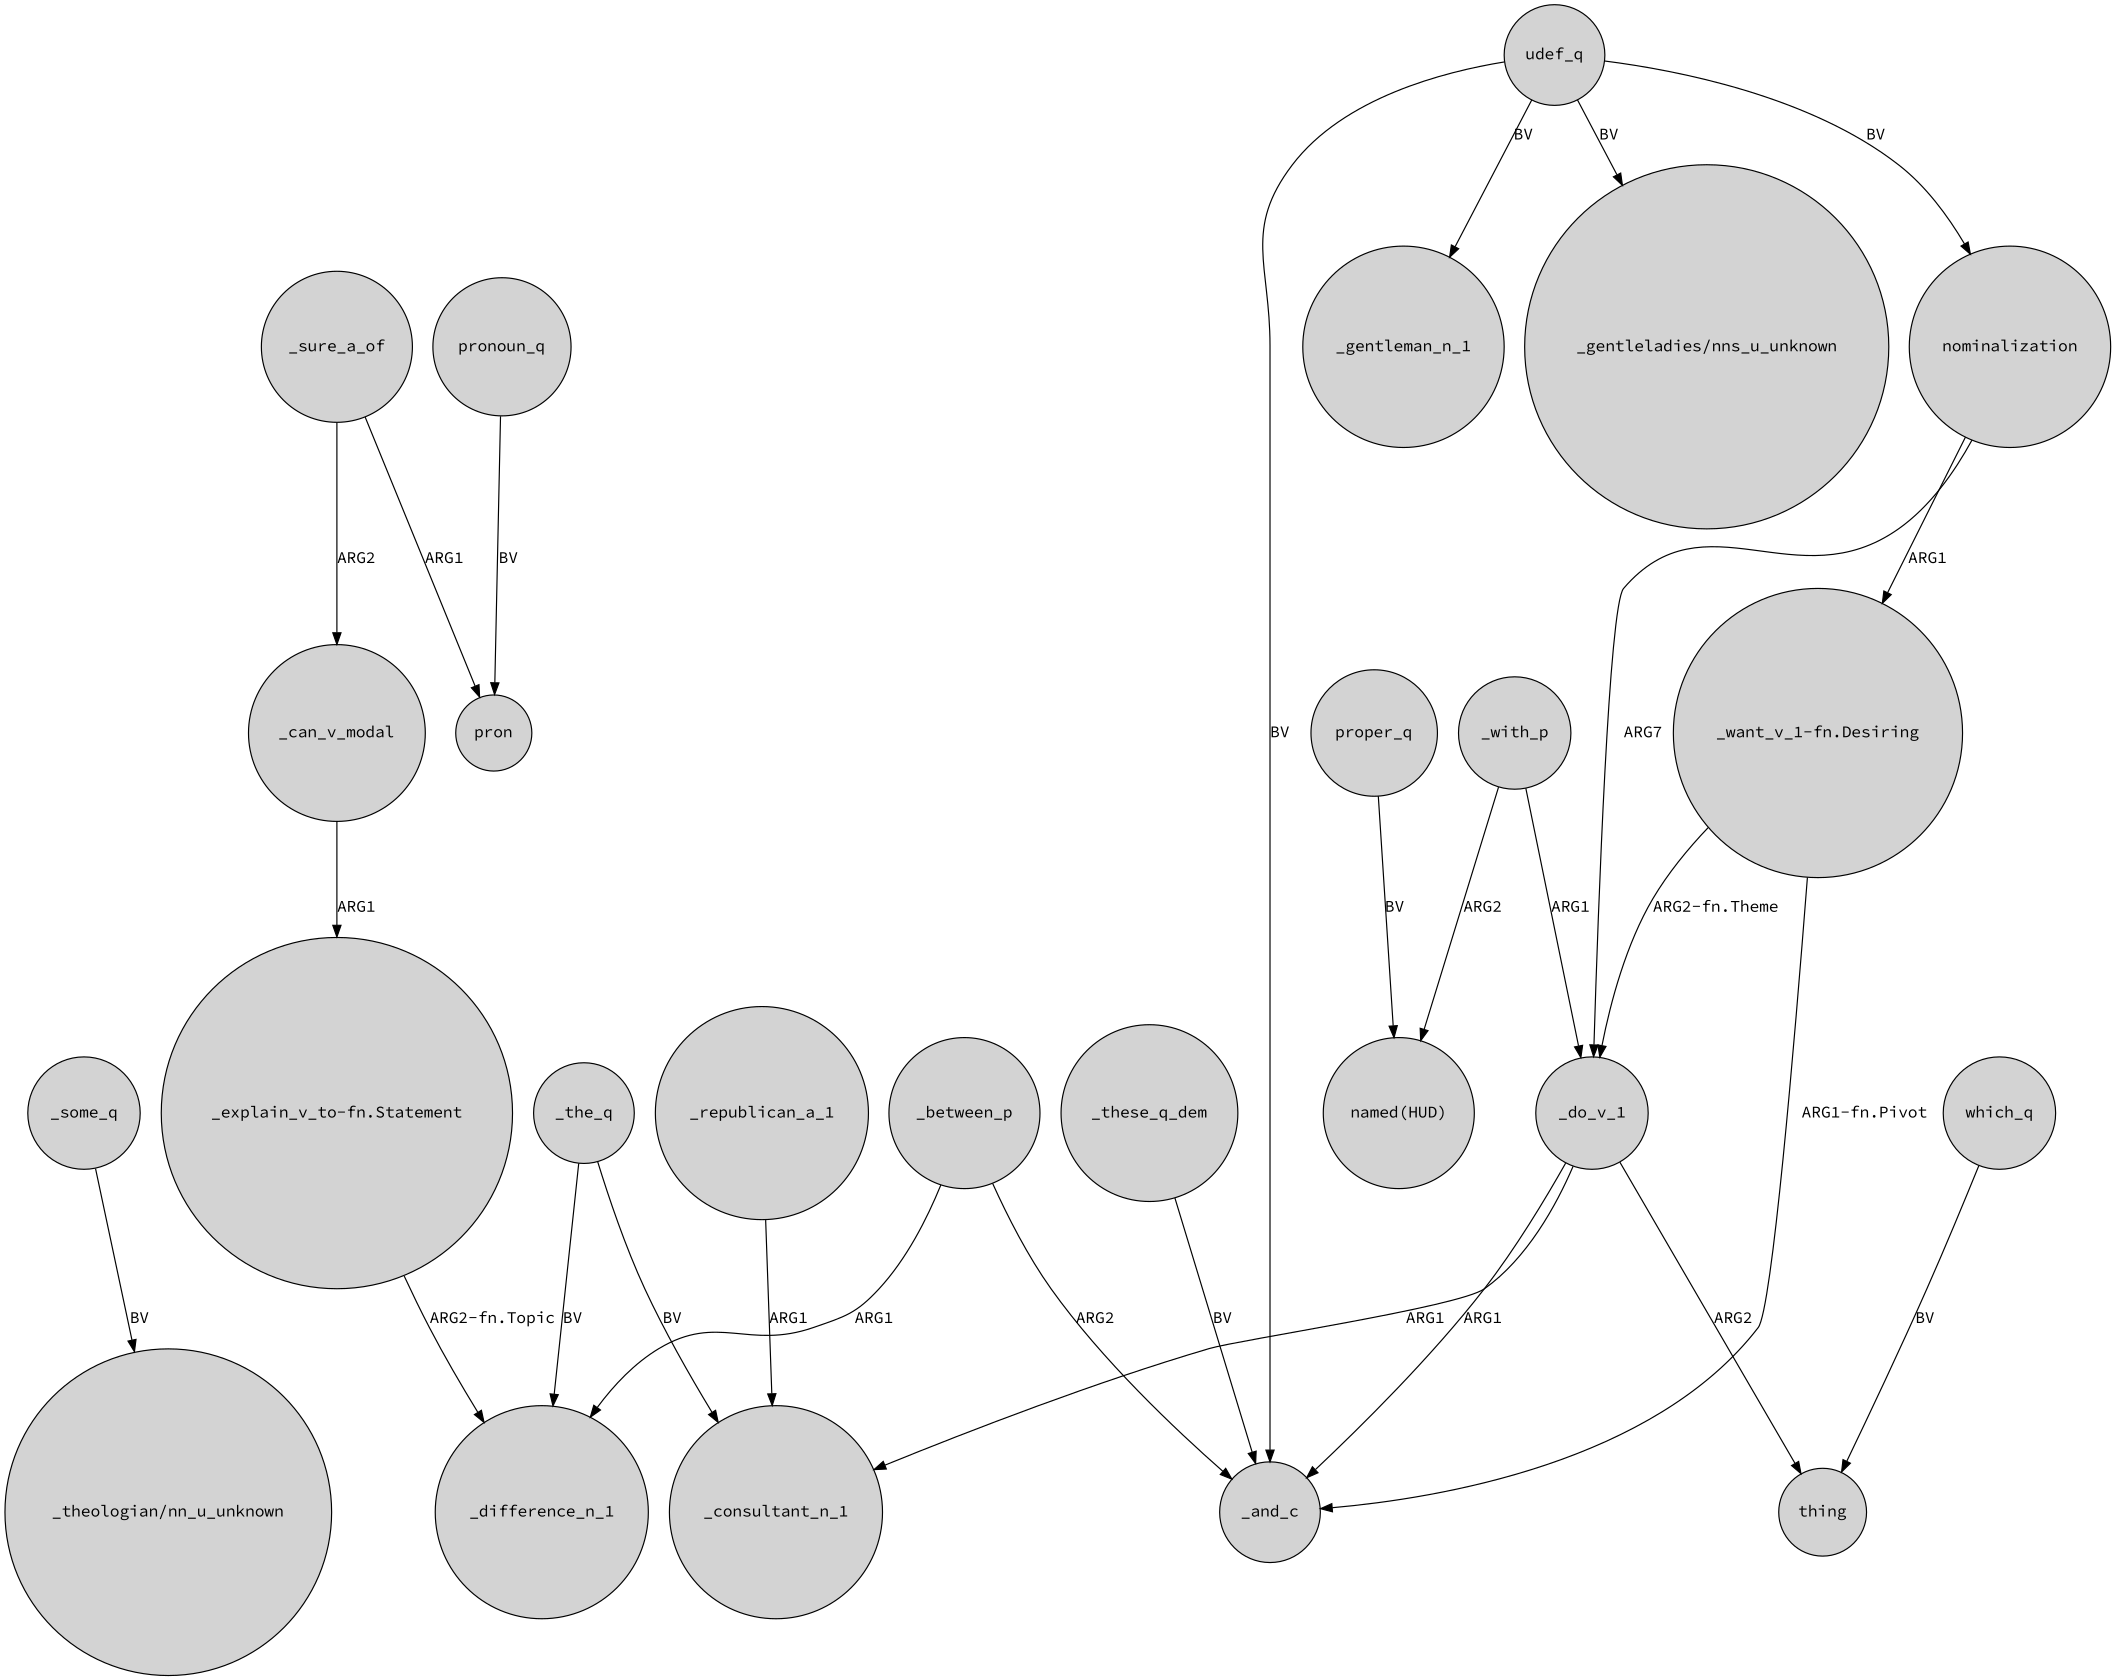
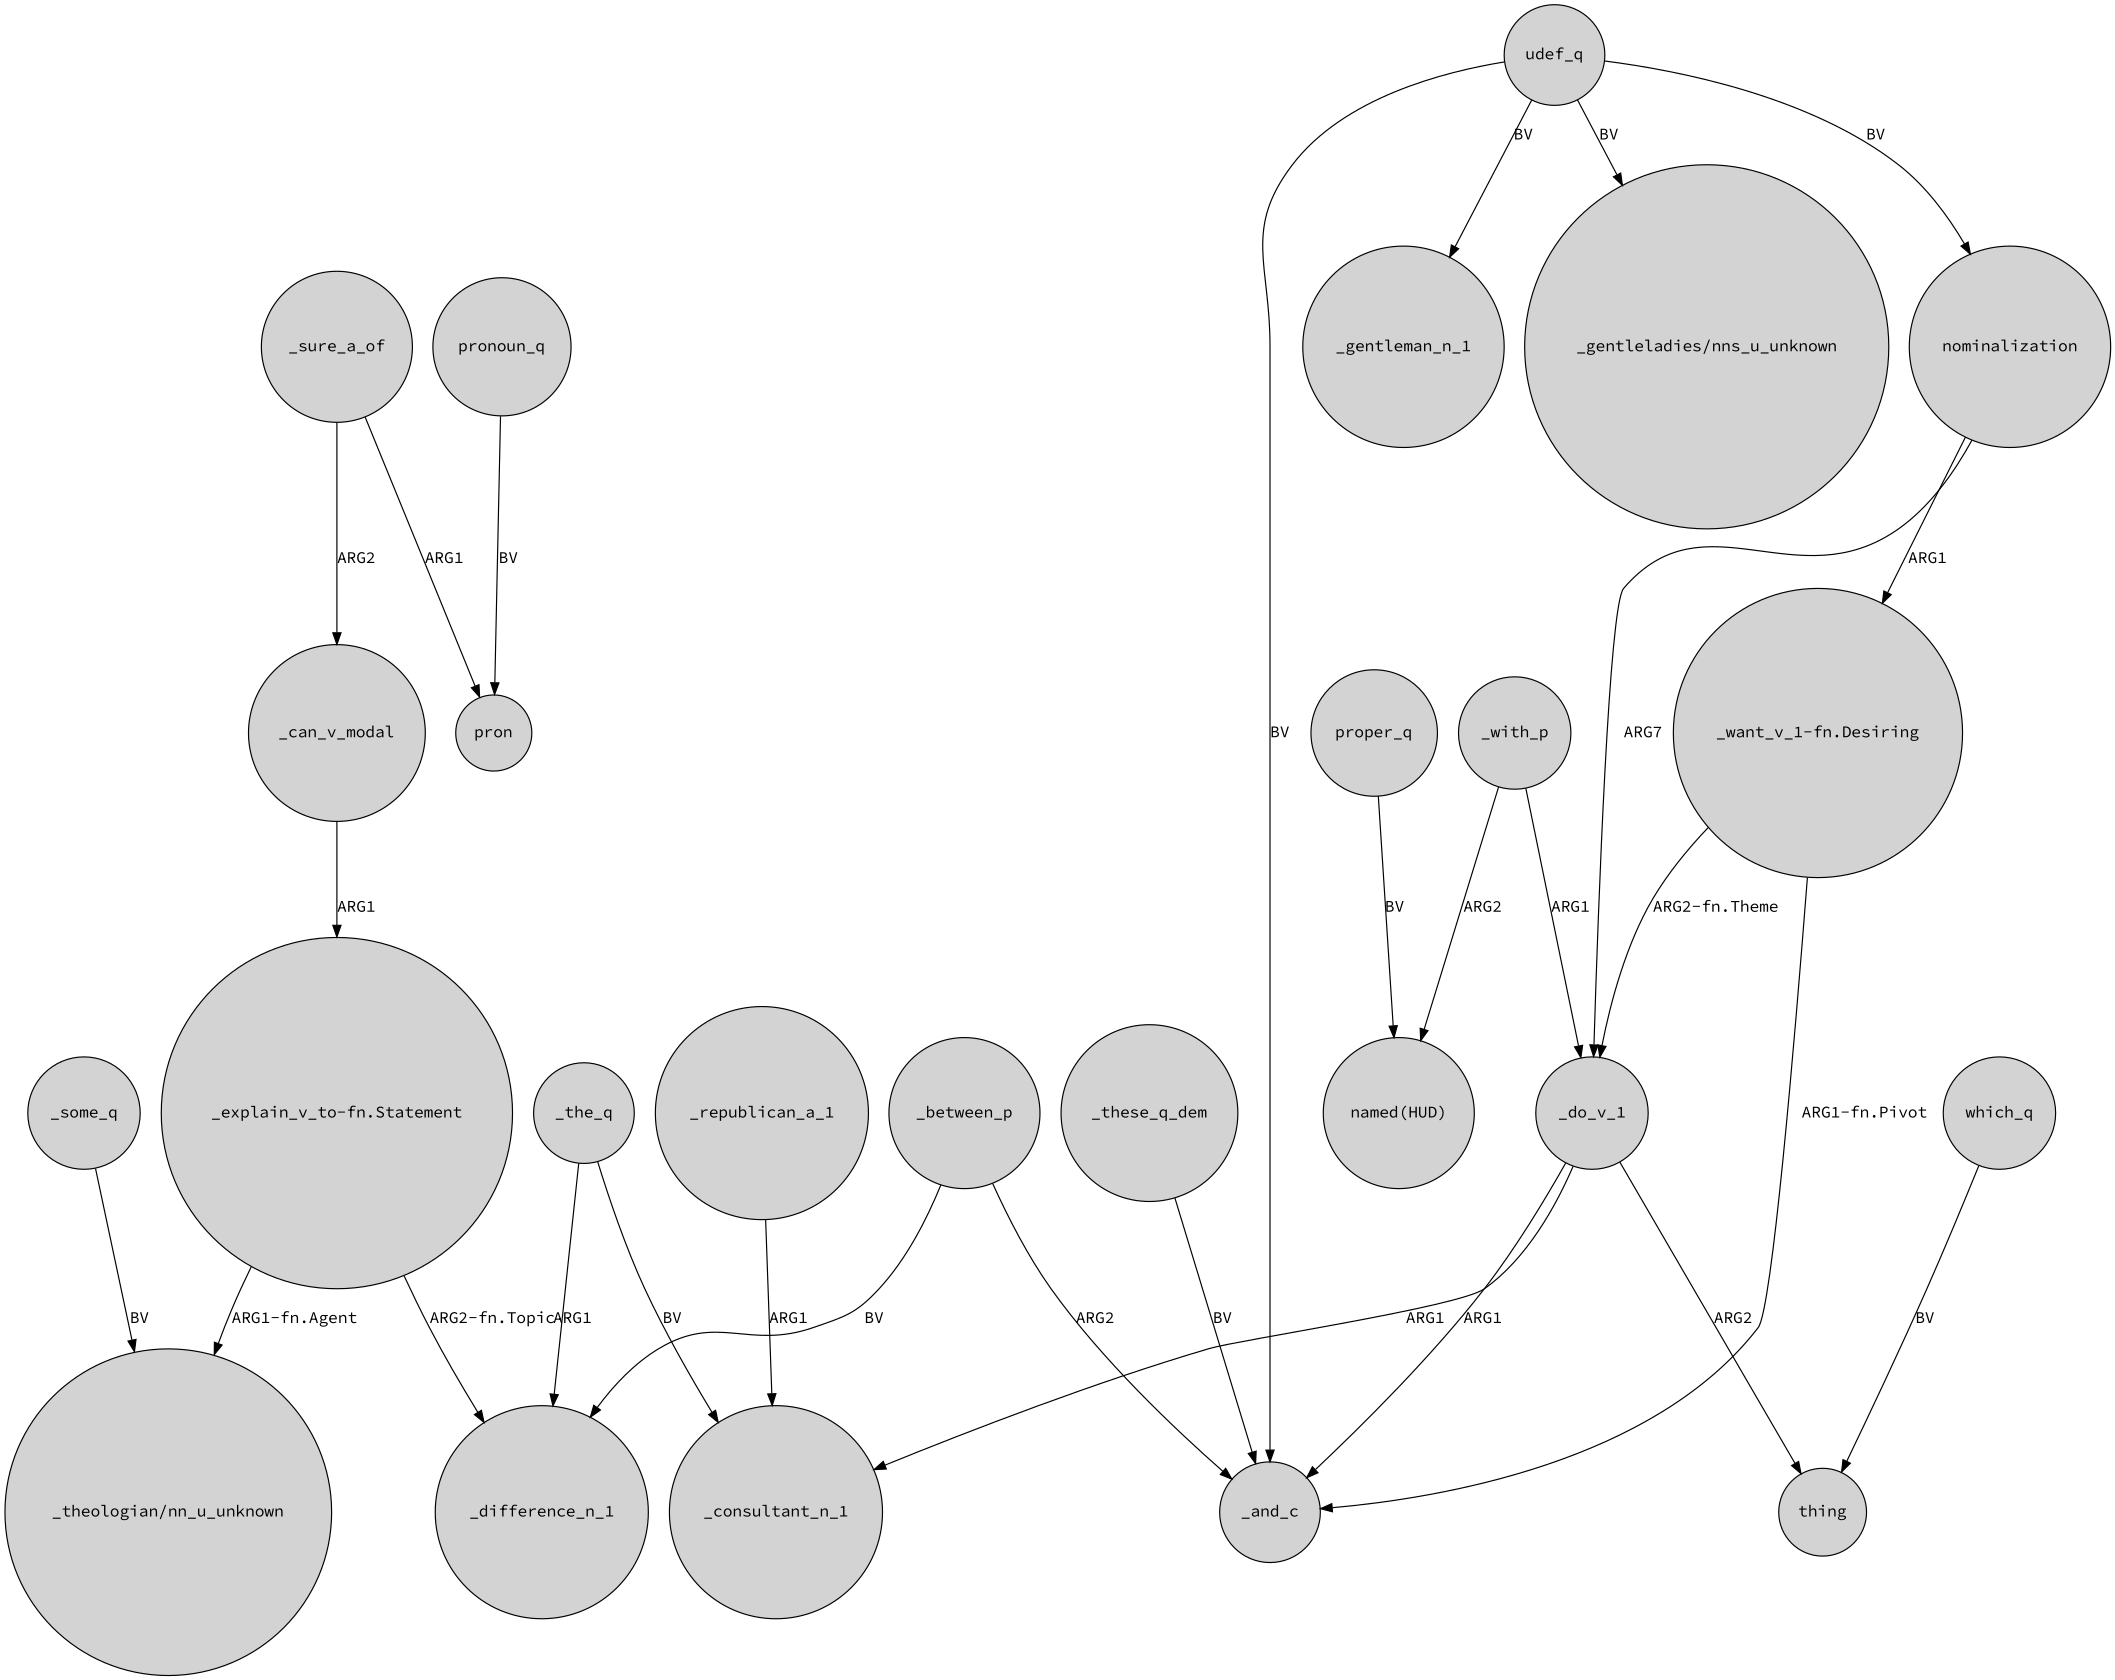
none -> (234, 1305)
(573, 1319) -> (573, 1319)
(874, 1319) -> (874, 1319)
